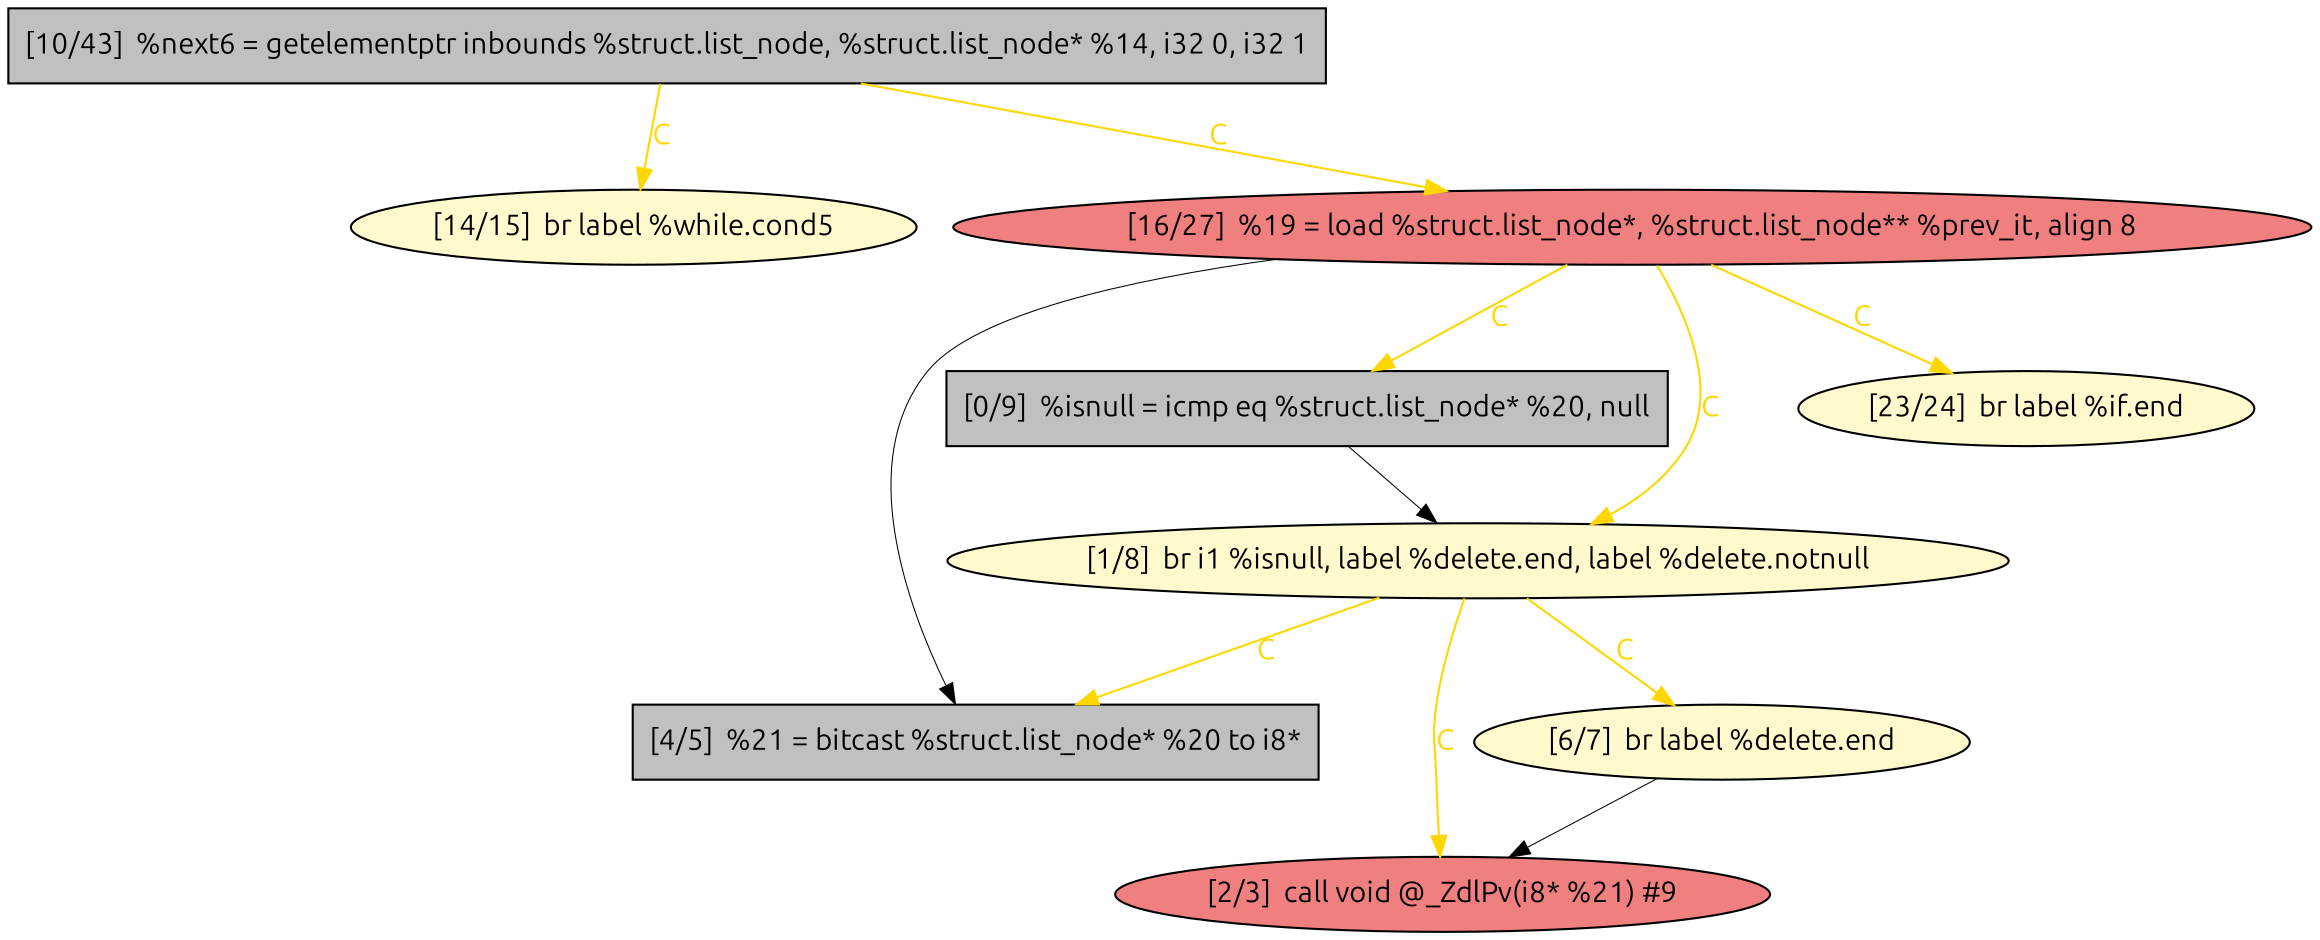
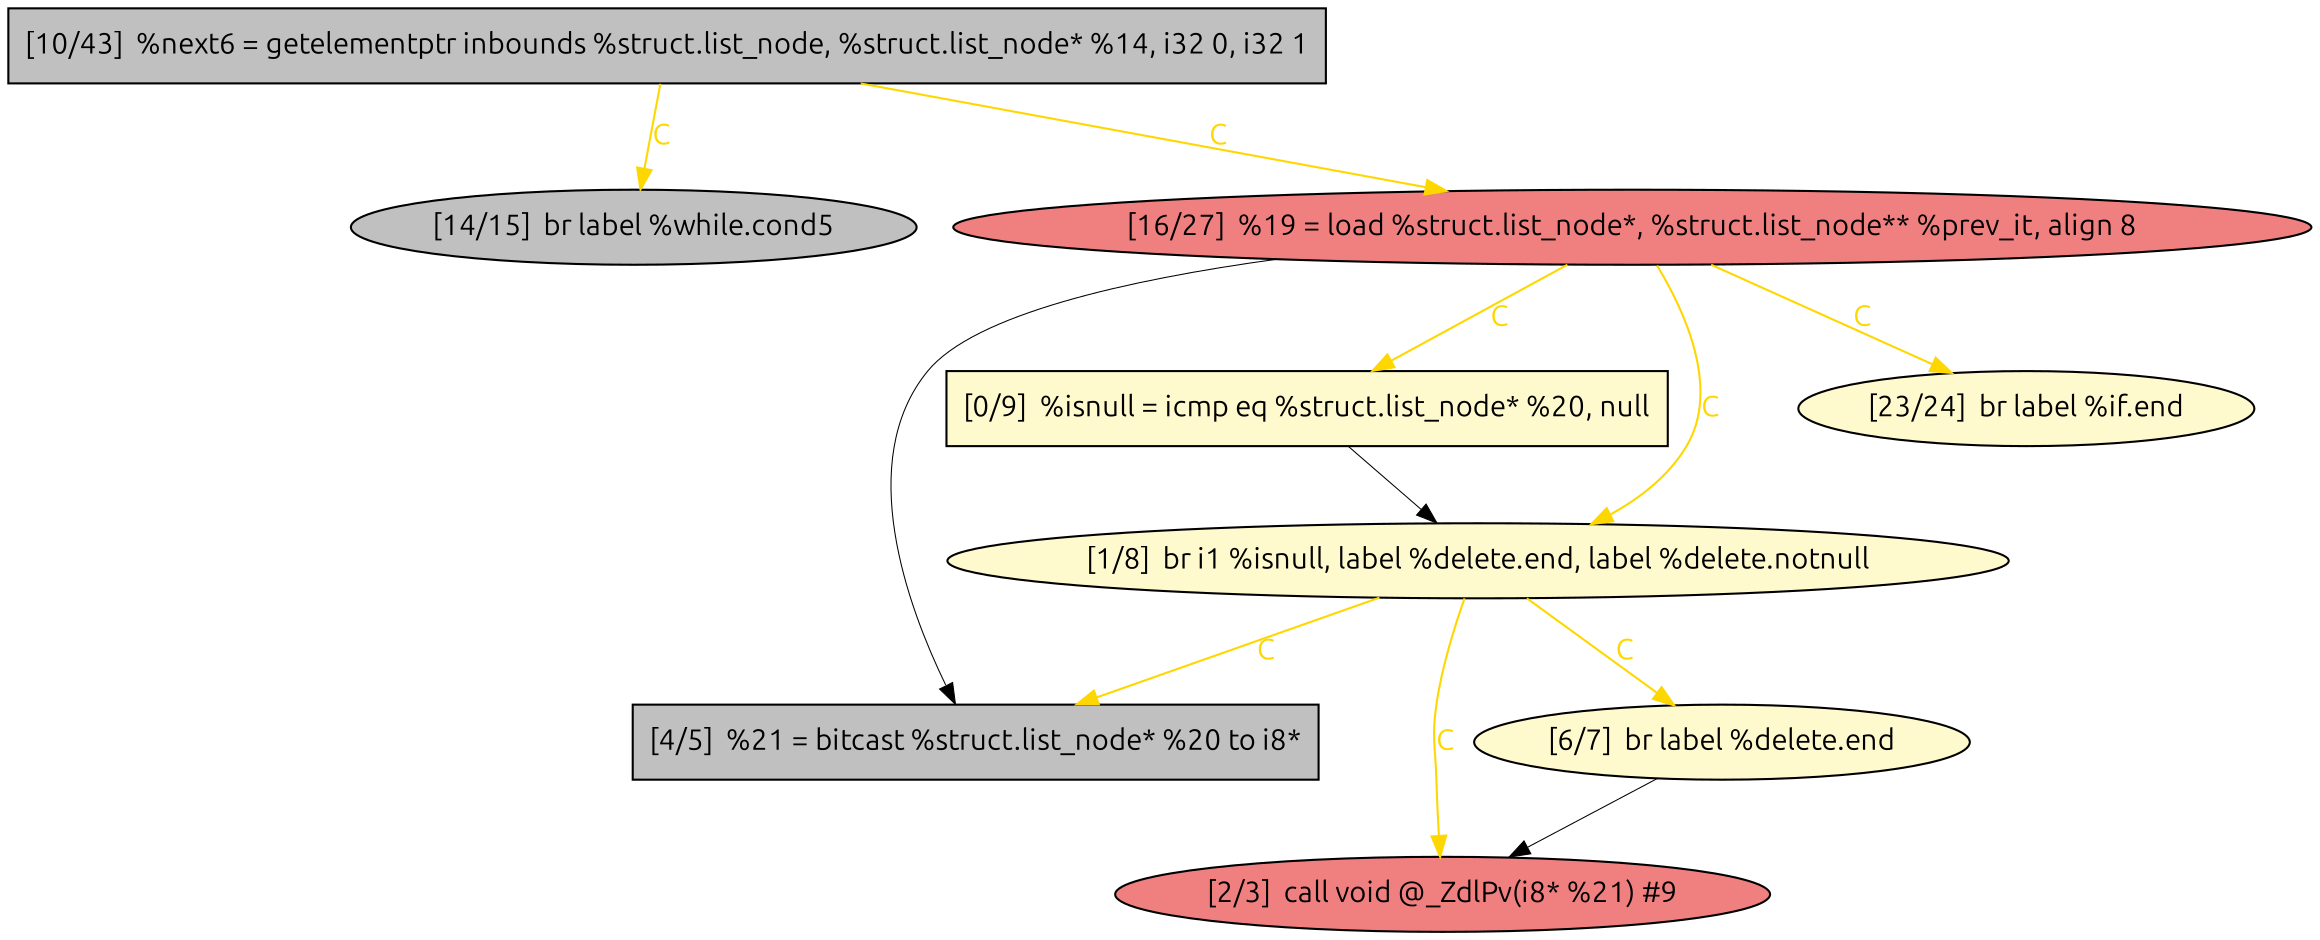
(634, 227) -> (634, 227)
(1307, 409) -> (1307, 409)
